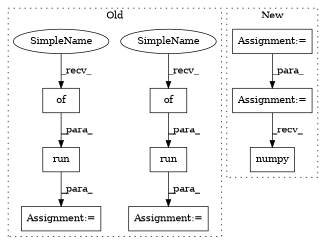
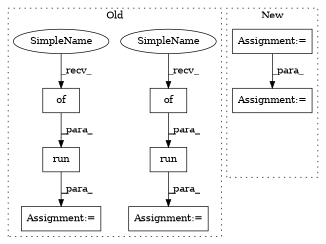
(272, 160) -> none
